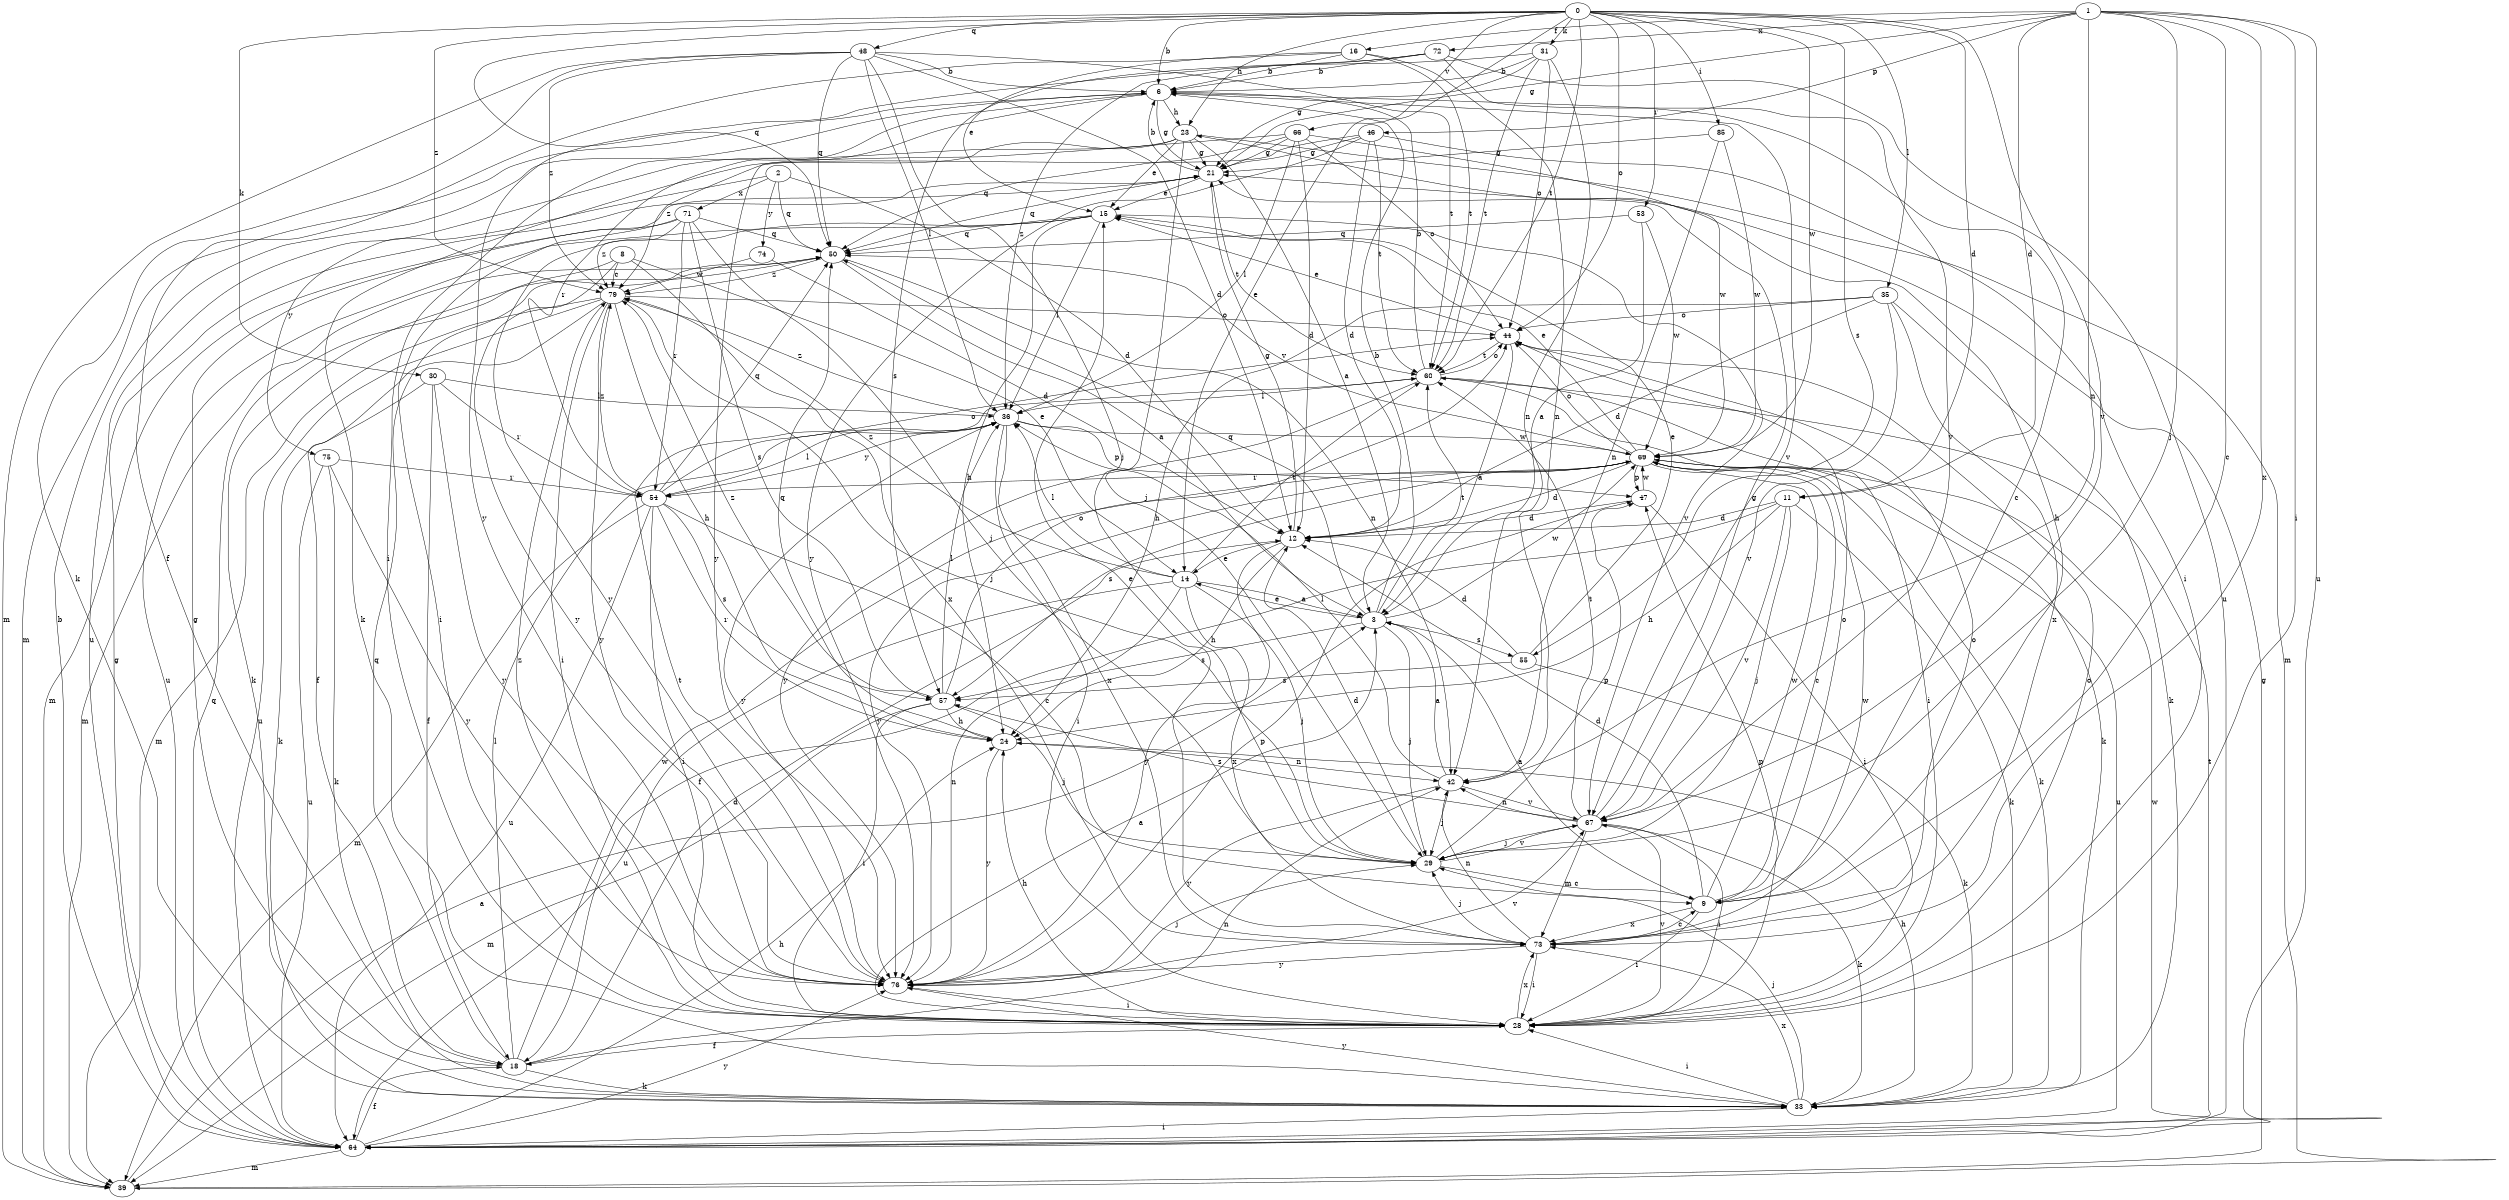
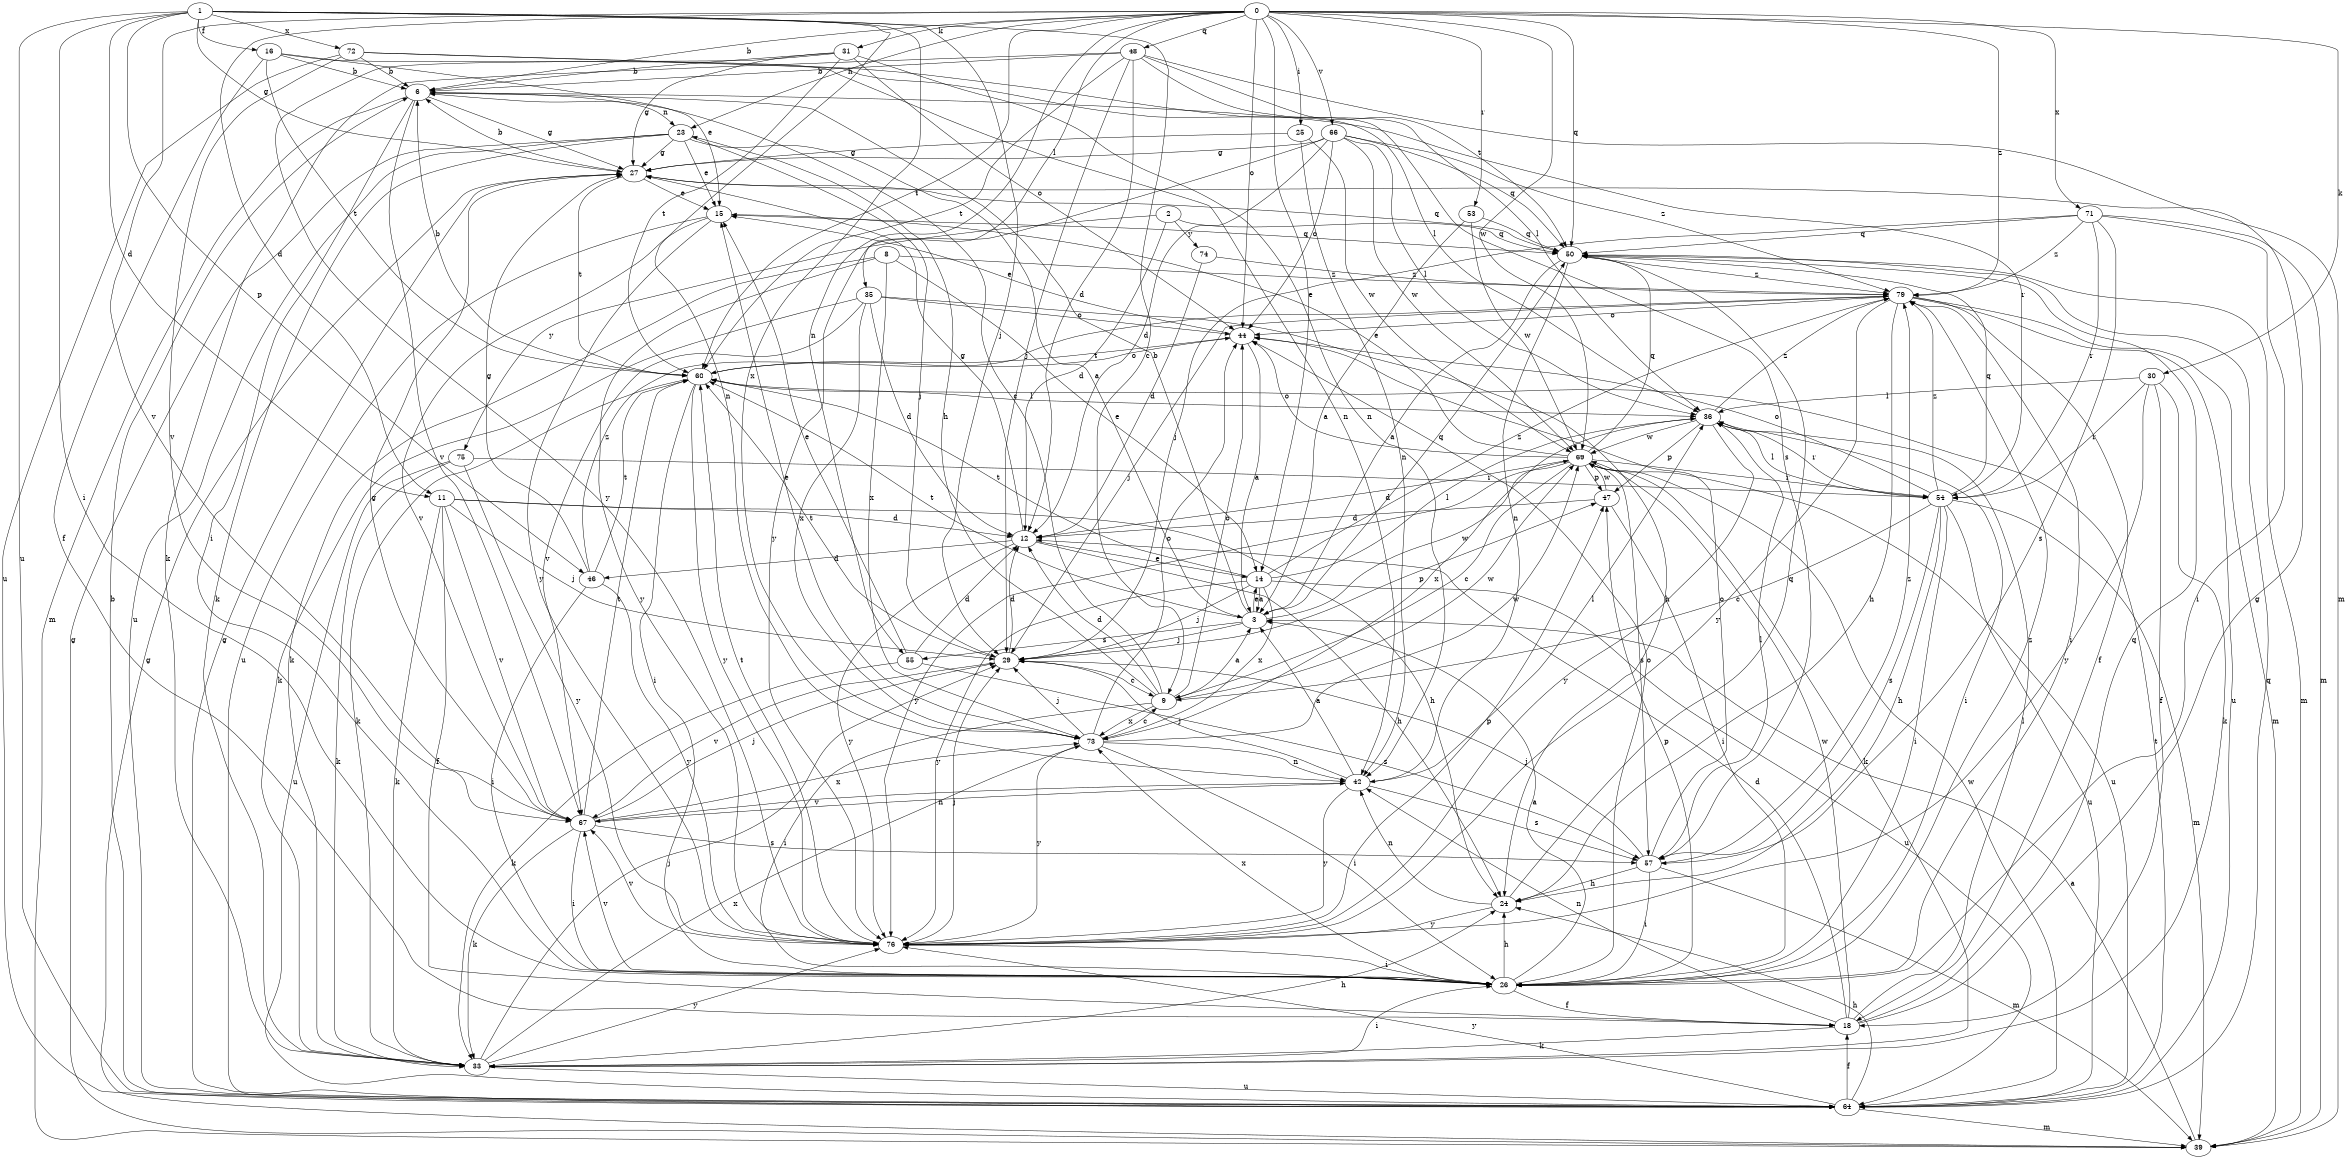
(590, 73) -> (1615, 211)
(1176, 113) -> (665, 113)
(1721, 133) -> (1300, 133)
(820, 153) -> (1480, 153)
(1211, 174) -> (634, 174)
(735, 193) -> (1749, 15)
(1981, 230) -> (961, 247)
(1022, 234) -> (1435, 234)
(616, 275) -> (1334, 275)
(700, 275) -> (1414, 275)
(1054, 318) -> none
(1858, 336) -> (813, 336)
(1284, 356) -> (1652, 356)
(1362, 376) -> (821, 558)
(974, 449) -> none
(867, 458) -> (1814, 458)
none -> (829, 551)
(726, 620) -> (1900, 701)
(1161, 660) -> (1501, 821)
(2288, 661) -> (73, 640)
(954, 783) -> (938, 762)
(1568, 884) -> (838, 783)
(1517, 1026) -> (1504, 986)
(1164, 1128) -> (1246, 1087)
